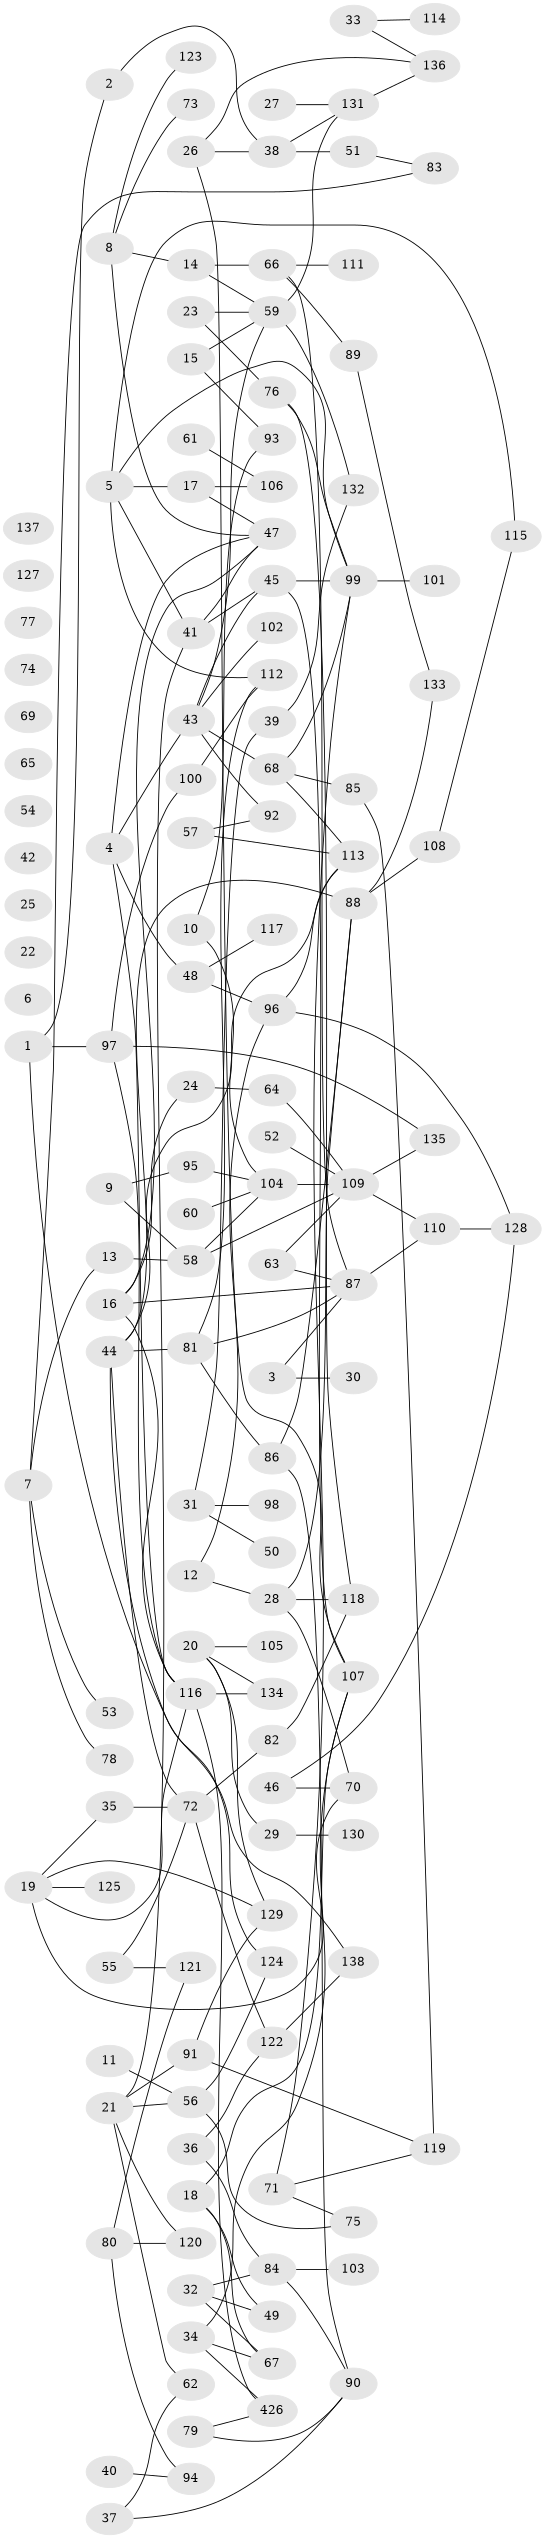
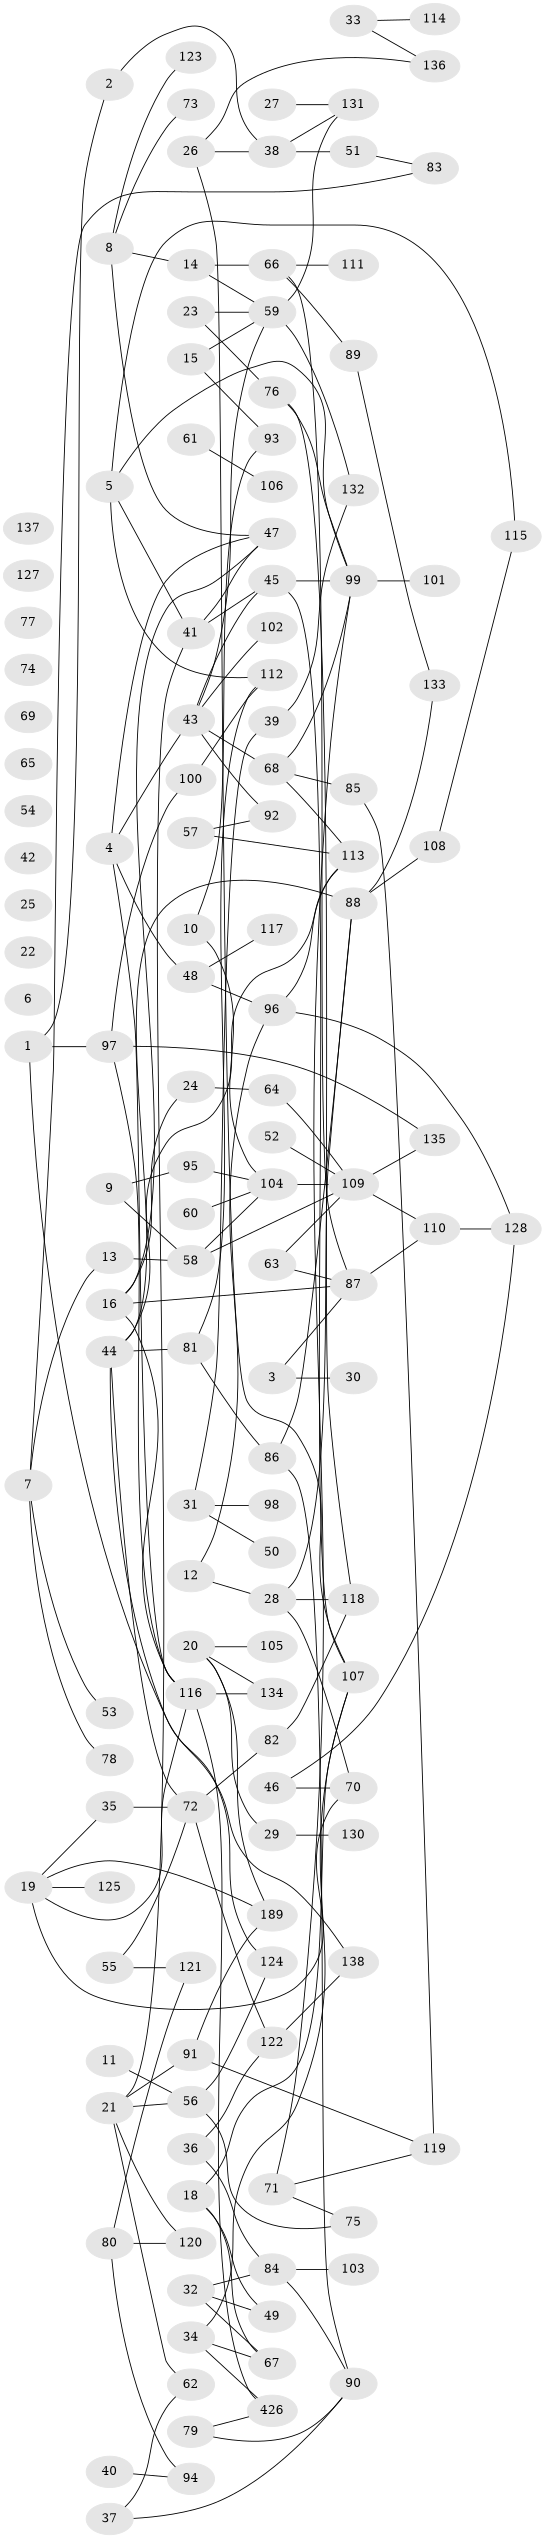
(394, 86) -> none
(191, 487) -> none
(277, 1325) -> none
(272, 1915) -> (272, 1915)
